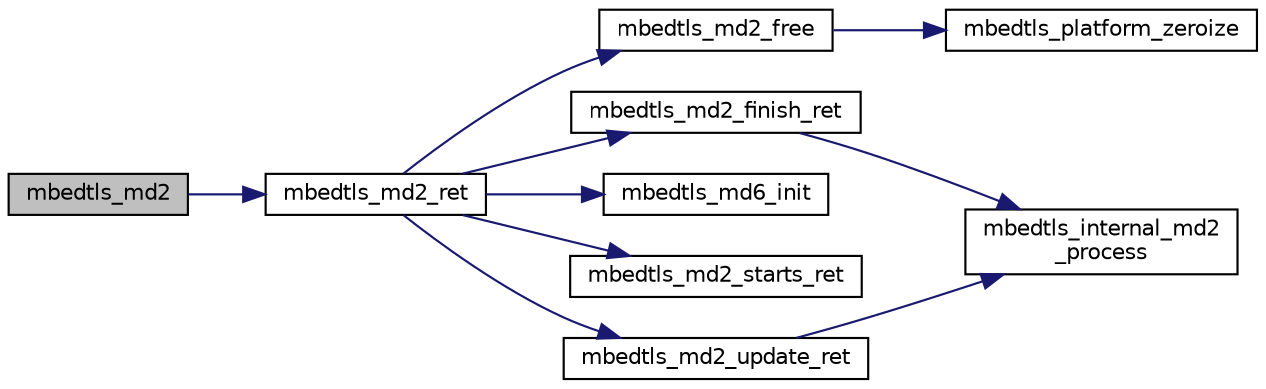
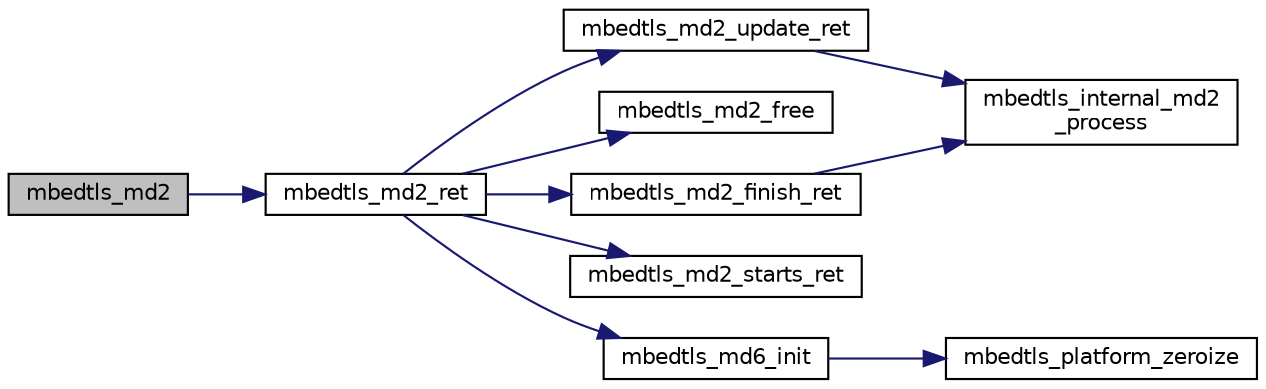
(878, 30) -> (876, 359)
